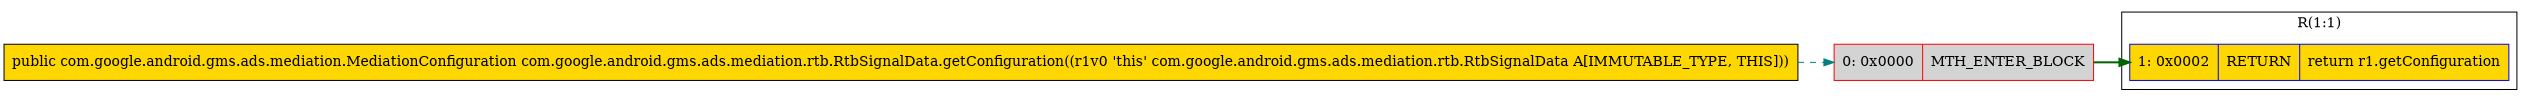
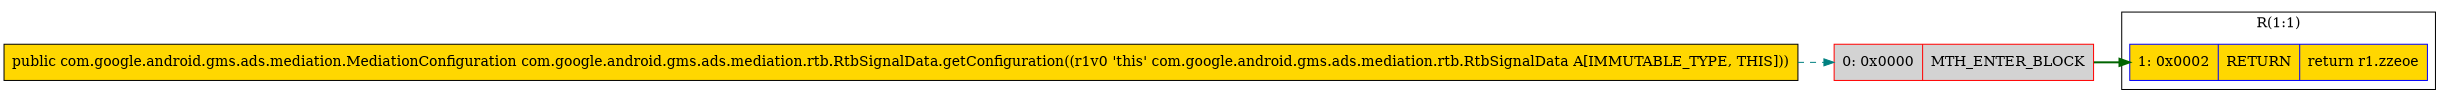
(2404, 62) -> (2364, 62)
